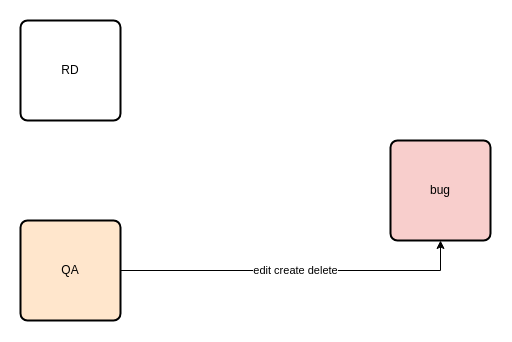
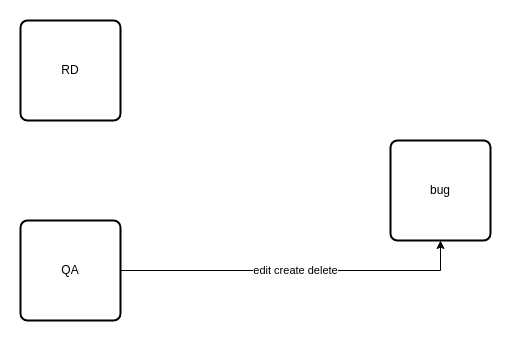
(441, 191) -> (441, 191)
(71, 271) -> (71, 271)
